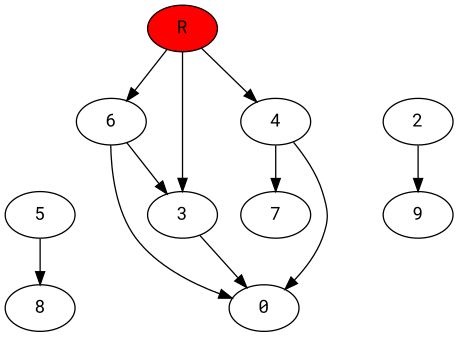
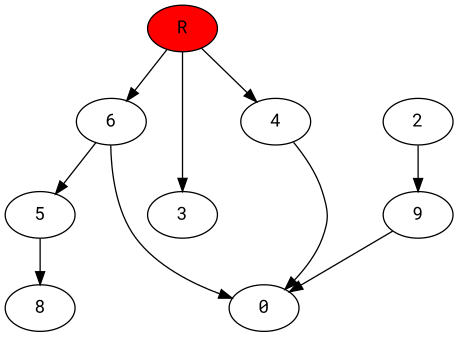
(143, 163) -> (80, 163)
(276, 215) -> none
(219, 256) -> (347, 258)
